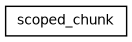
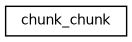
(66, 21) -> (66, 21)
